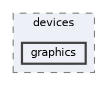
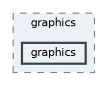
(54, 24) -> (54, 24)
